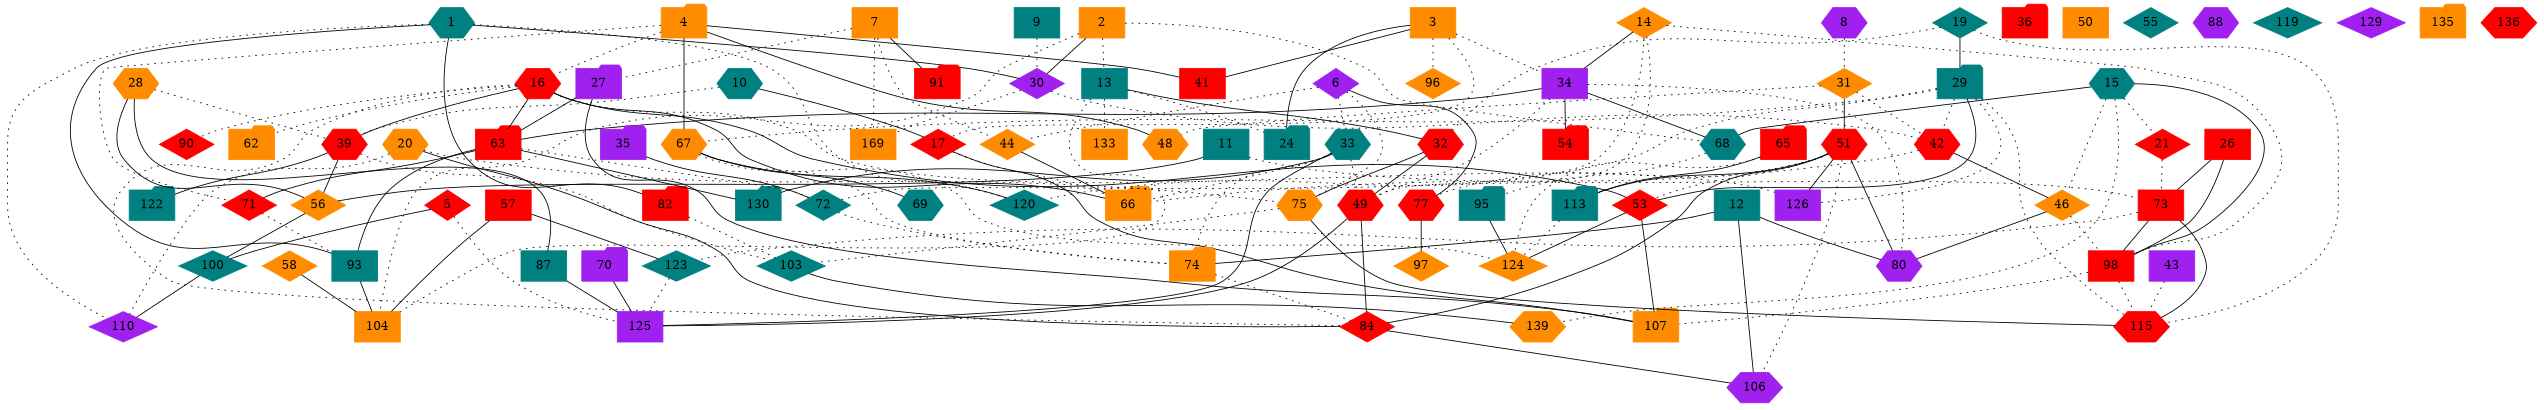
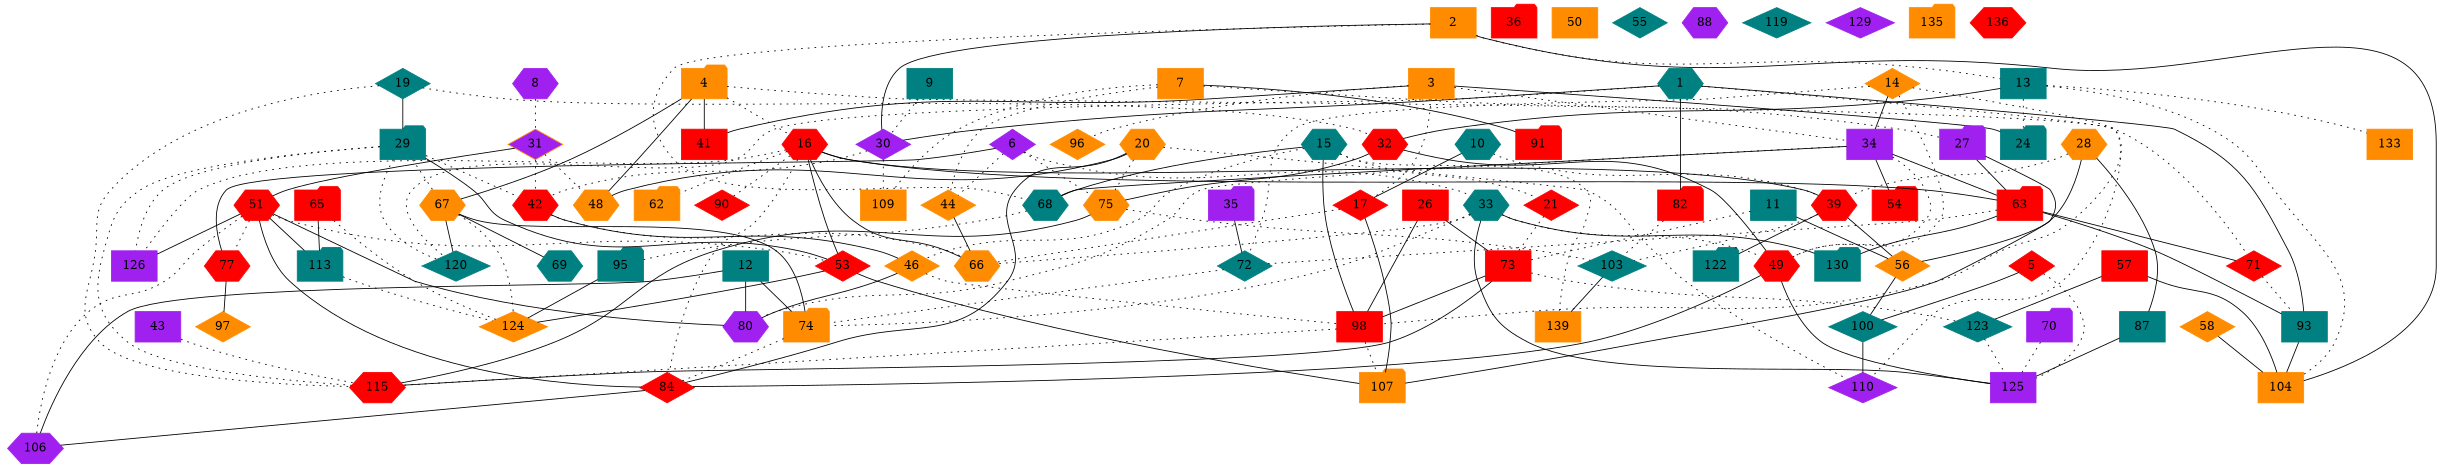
(1844, 84) -> (535, 144)
(792, 123) -> (2139, 68)
(873, 144) -> (883, 205)
none -> (869, 175)
(1128, 205) -> (977, 266)
(891, 221) -> (653, 227)
(622, 296) -> (2031, 357)
(1538, 327) -> (1558, 327)
